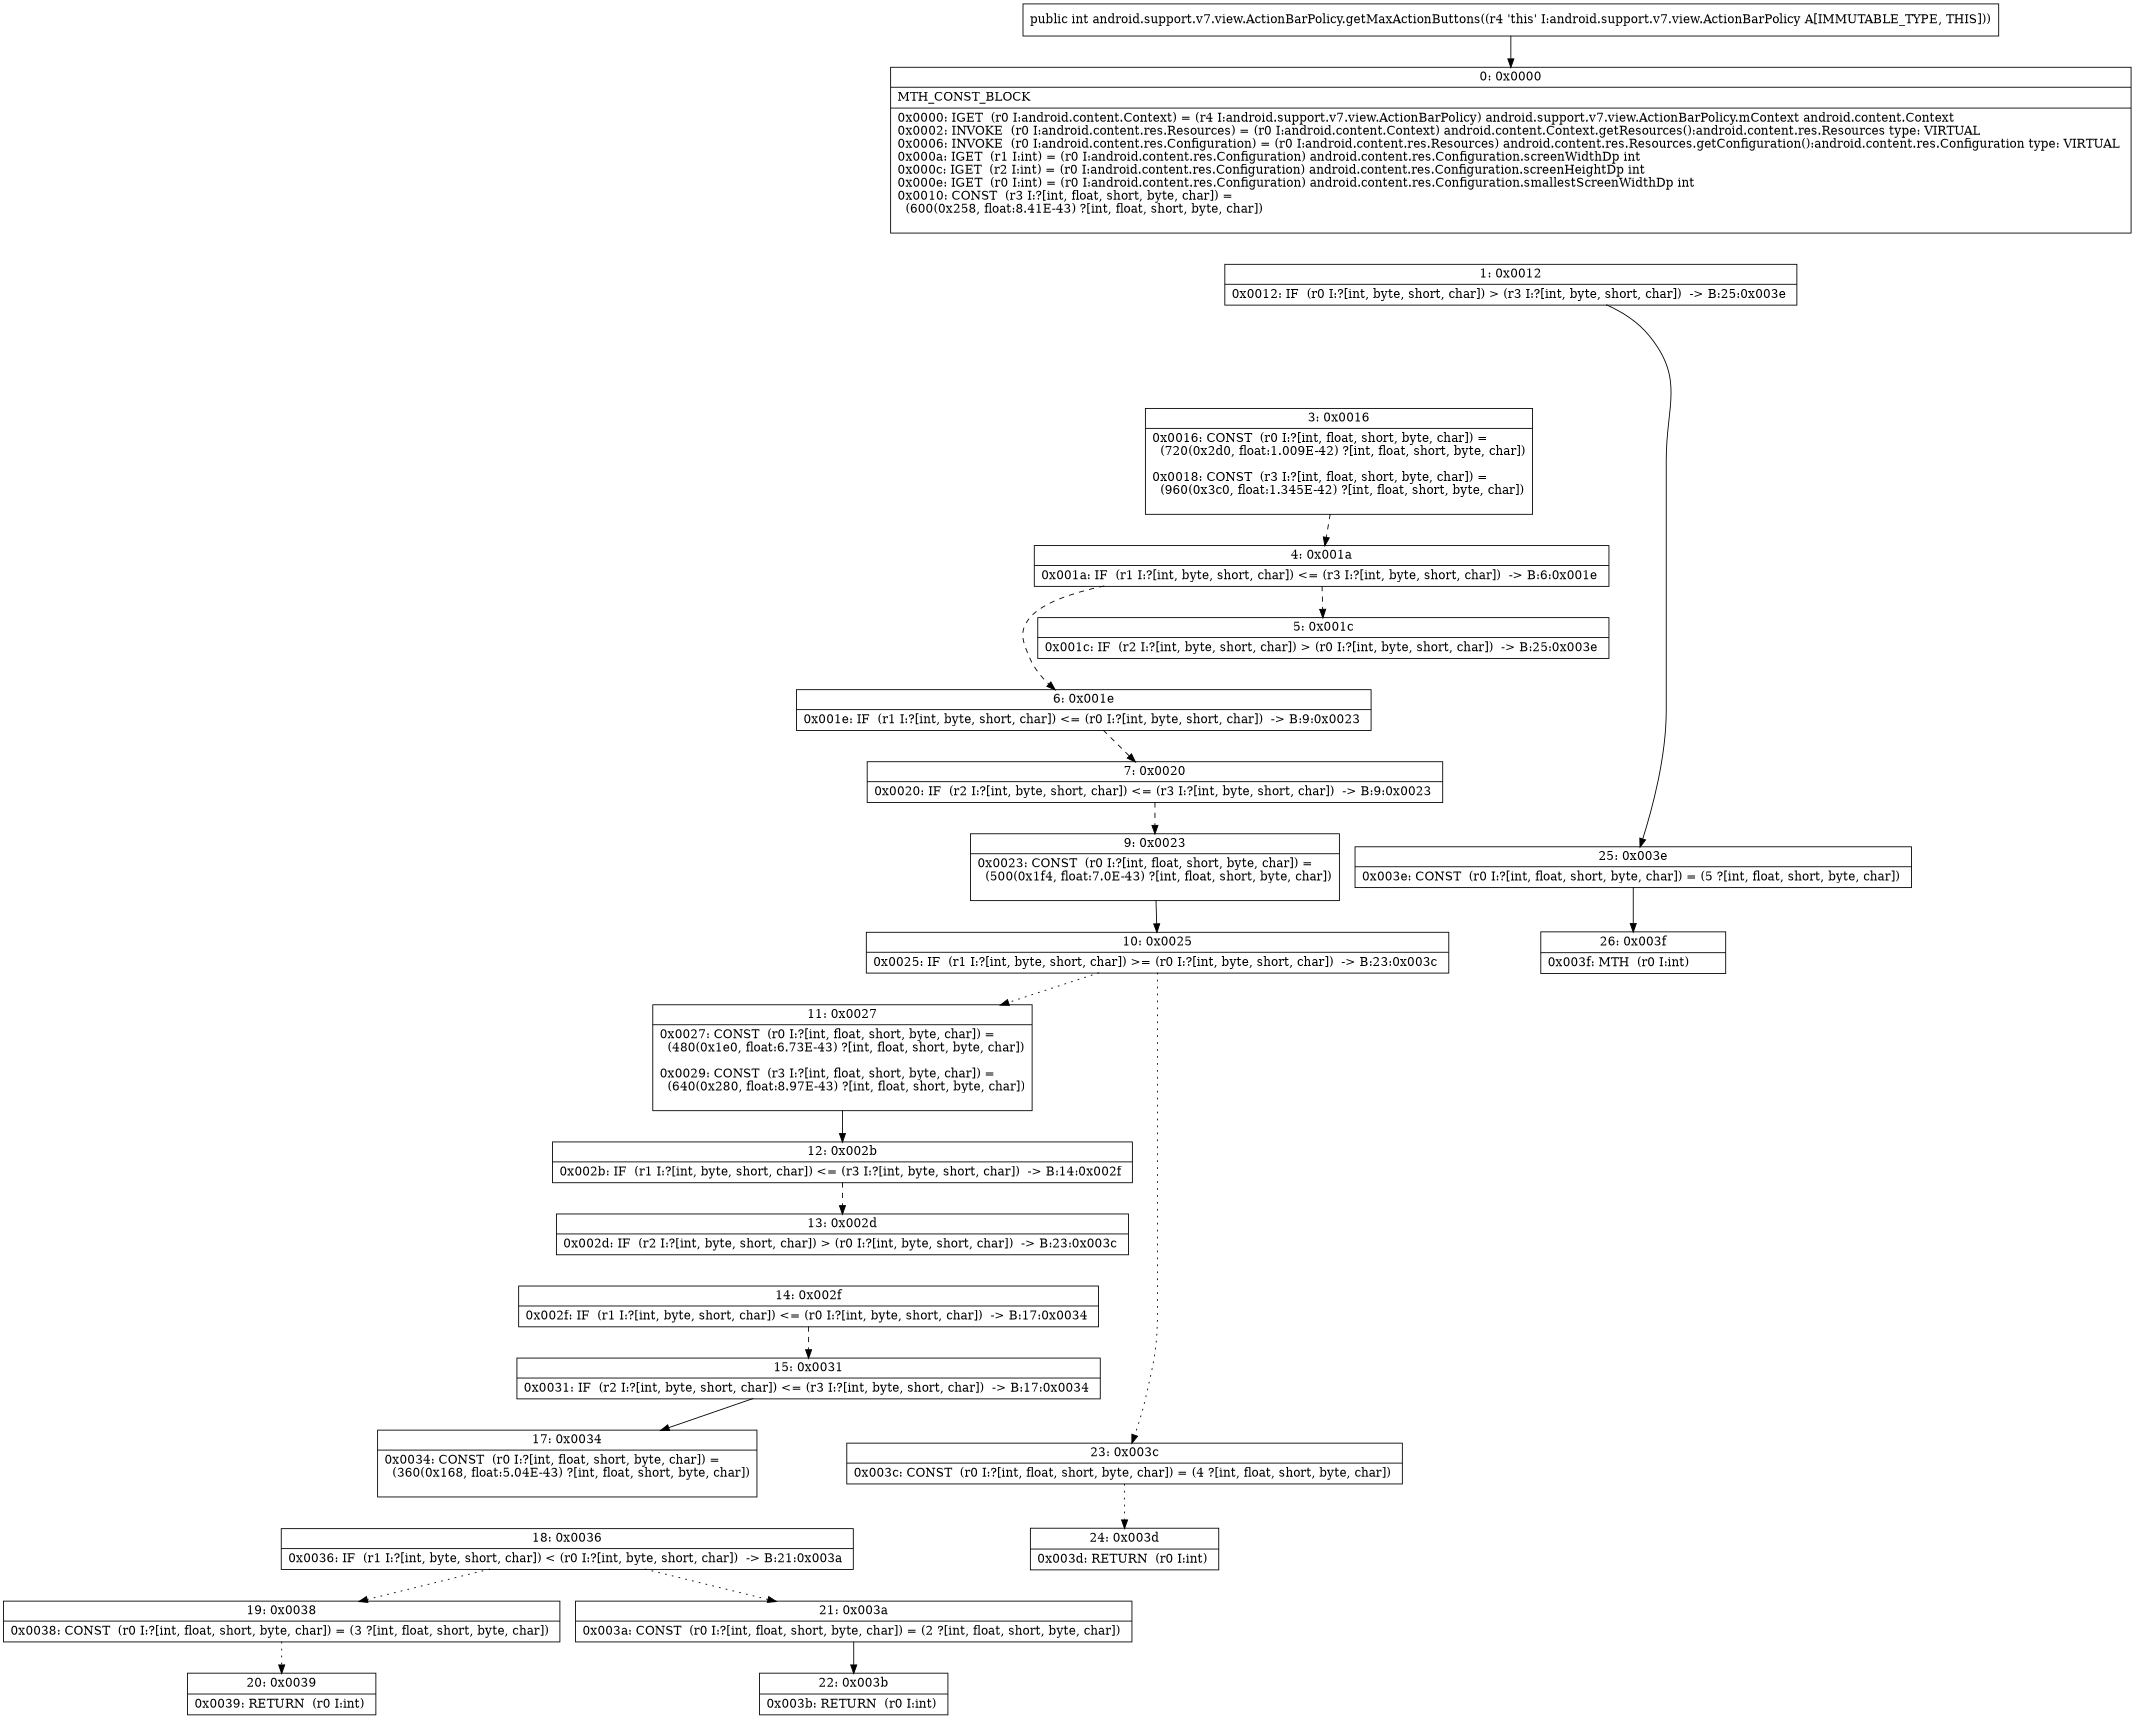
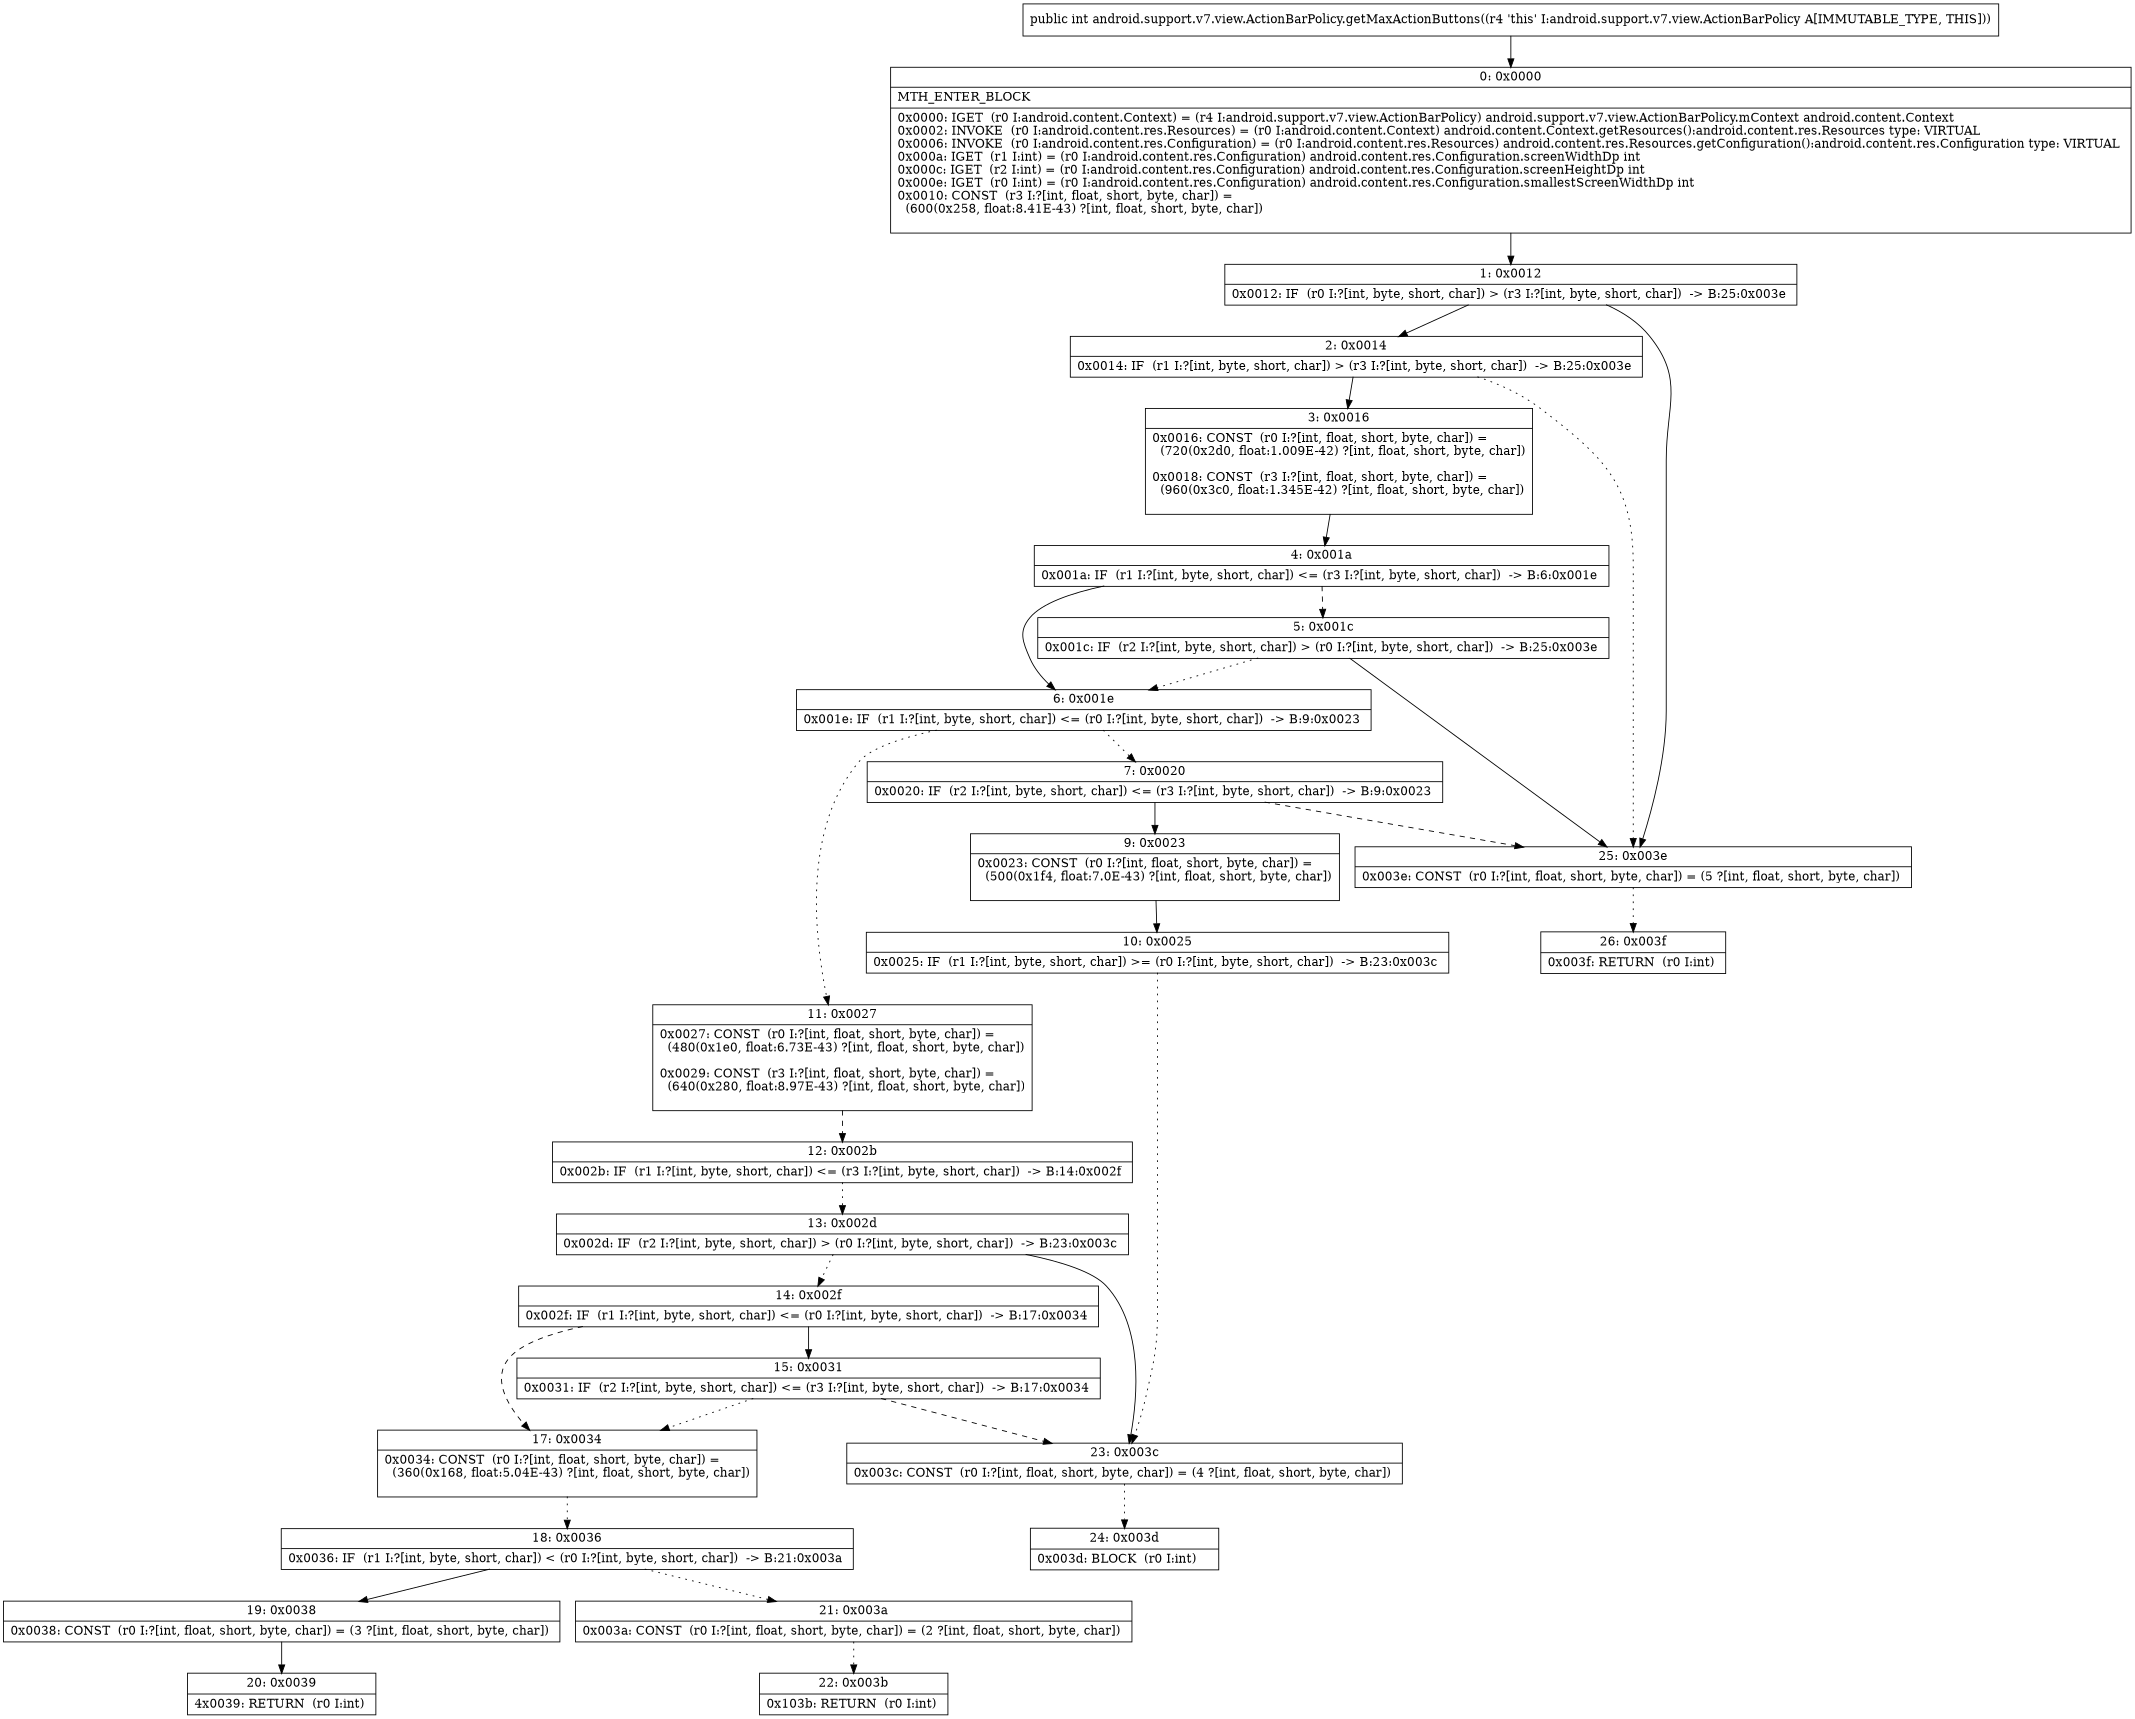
(964, 97) -> (964, 97)
none -> (1511, 244)
none -> (1356, 357)
(1328, 526) -> (1328, 526)
(1032, 616) -> (1032, 616)
none -> (1208, 673)
(1116, 743) -> (1116, 743)
none -> (1475, 750)
(1155, 814) -> (1155, 814)
none -> (1390, 824)
(1633, 905) -> (1633, 905)
(1621, 963) -> (1633, 963)
(1054, 988) -> (825, 833)
(842, 1122) -> (842, 1122)
(842, 1194) -> (842, 1194)
none -> (827, 1266)
none -> (1124, 1315)
(809, 1338) -> (809, 1338)
none -> (512, 1355)
(711, 1413) -> (711, 1413)
none -> (962, 1420)
none -> (567, 1508)
(1125, 1559) -> (1119, 1559)
(429, 1584) -> (429, 1584)
(282, 1653) -> (282, 1653)
(854, 1653) -> (854, 1653)
(282, 1704) -> (282, 1704)
(854, 1704) -> (854, 1704)
